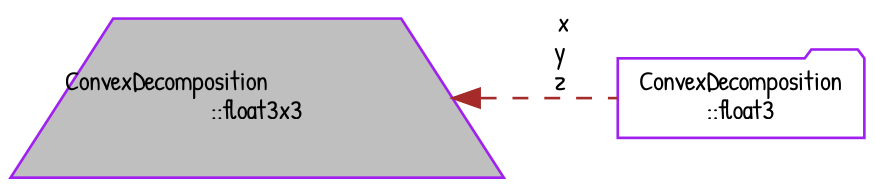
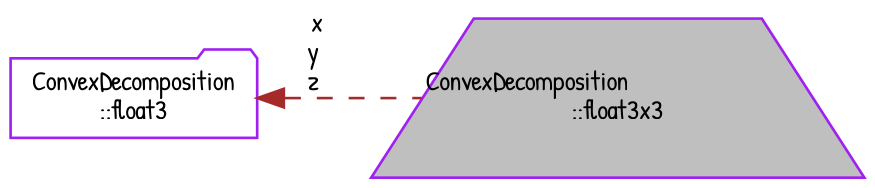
(549, 98) -> (353, 98)
